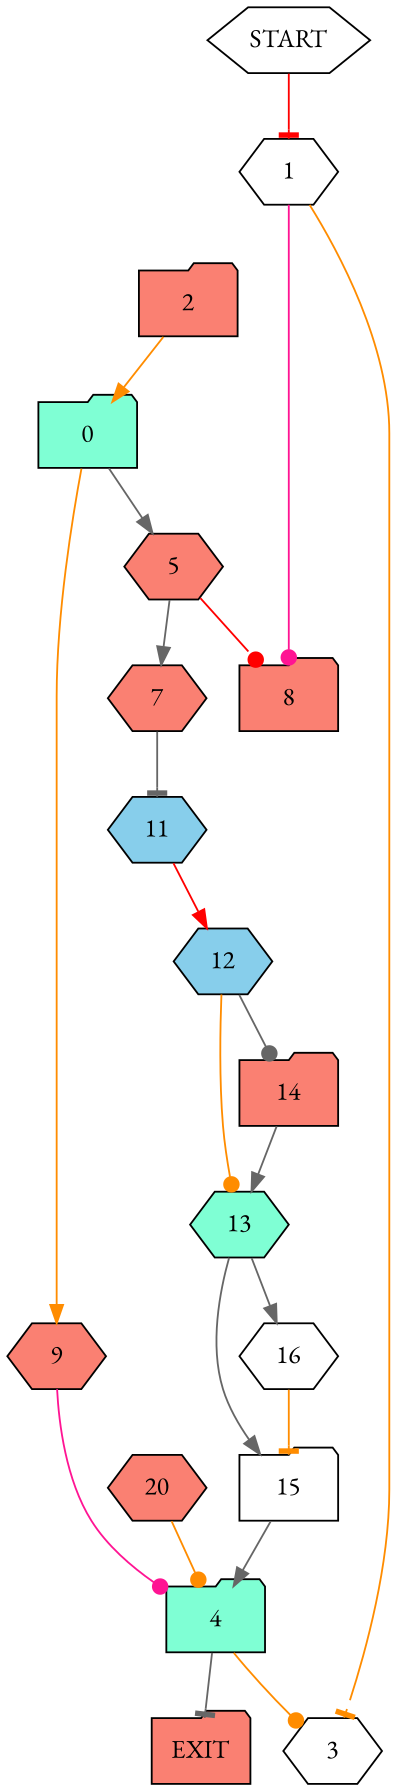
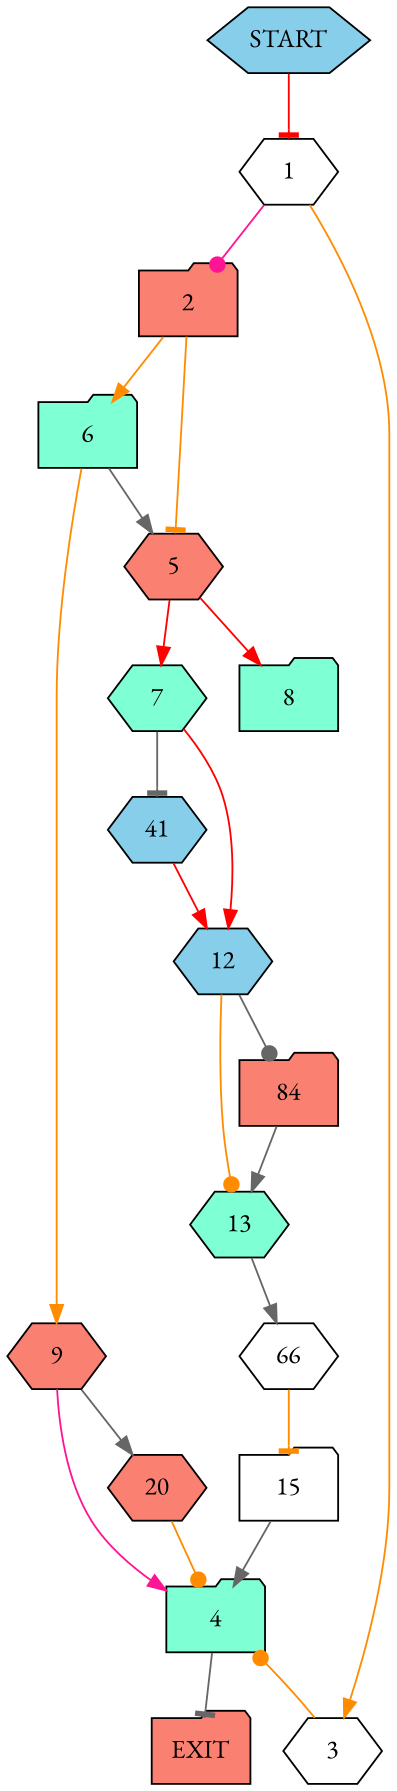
(289, 40) -> (289, 40)
(289, 427) -> (243, 232)
none -> (181, 430)
(88, 435) -> (88, 435)
(167, 623) -> (167, 623)
(224, 625) -> (224, 625)
(157, 698) -> (157, 698)
(289, 698) -> (289, 698)
none -> (227, 814)
(157, 830) -> (157, 830)
(389, 947) -> (389, 947)
(289, 1093) -> (289, 1093)
(217, 1352) -> none
(289, 1356) -> (289, 1356)
none -> (101, 1415)
(80, 1499) -> (80, 1499)
(261, 1685) -> (291, 1690)
